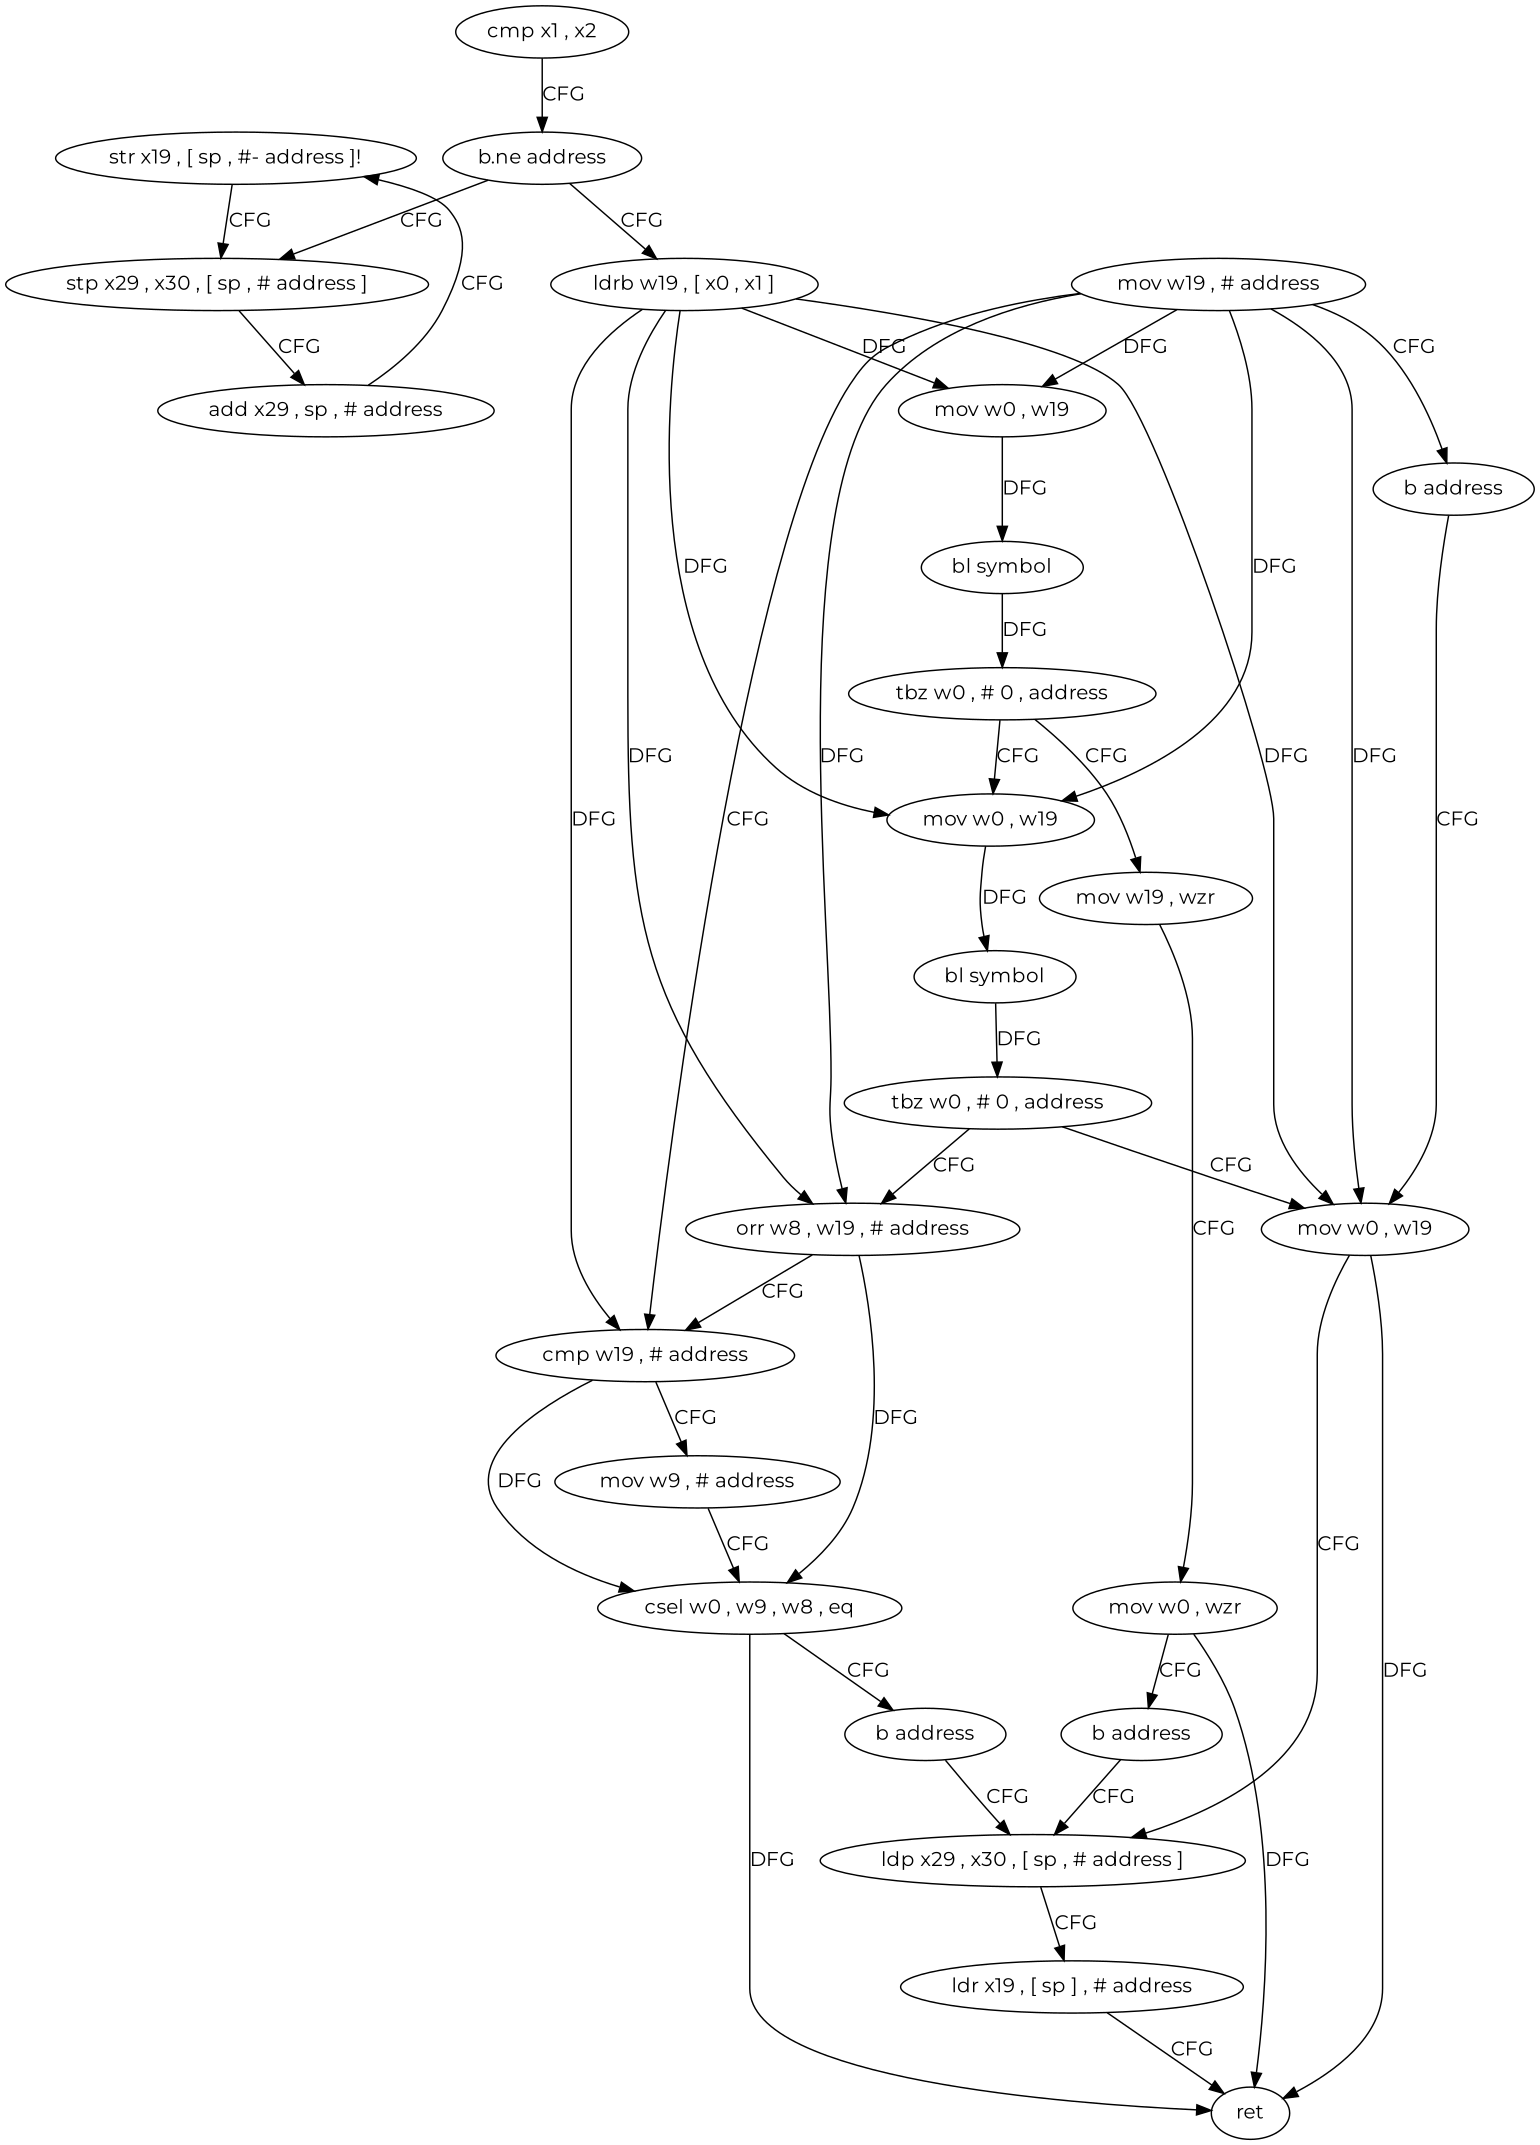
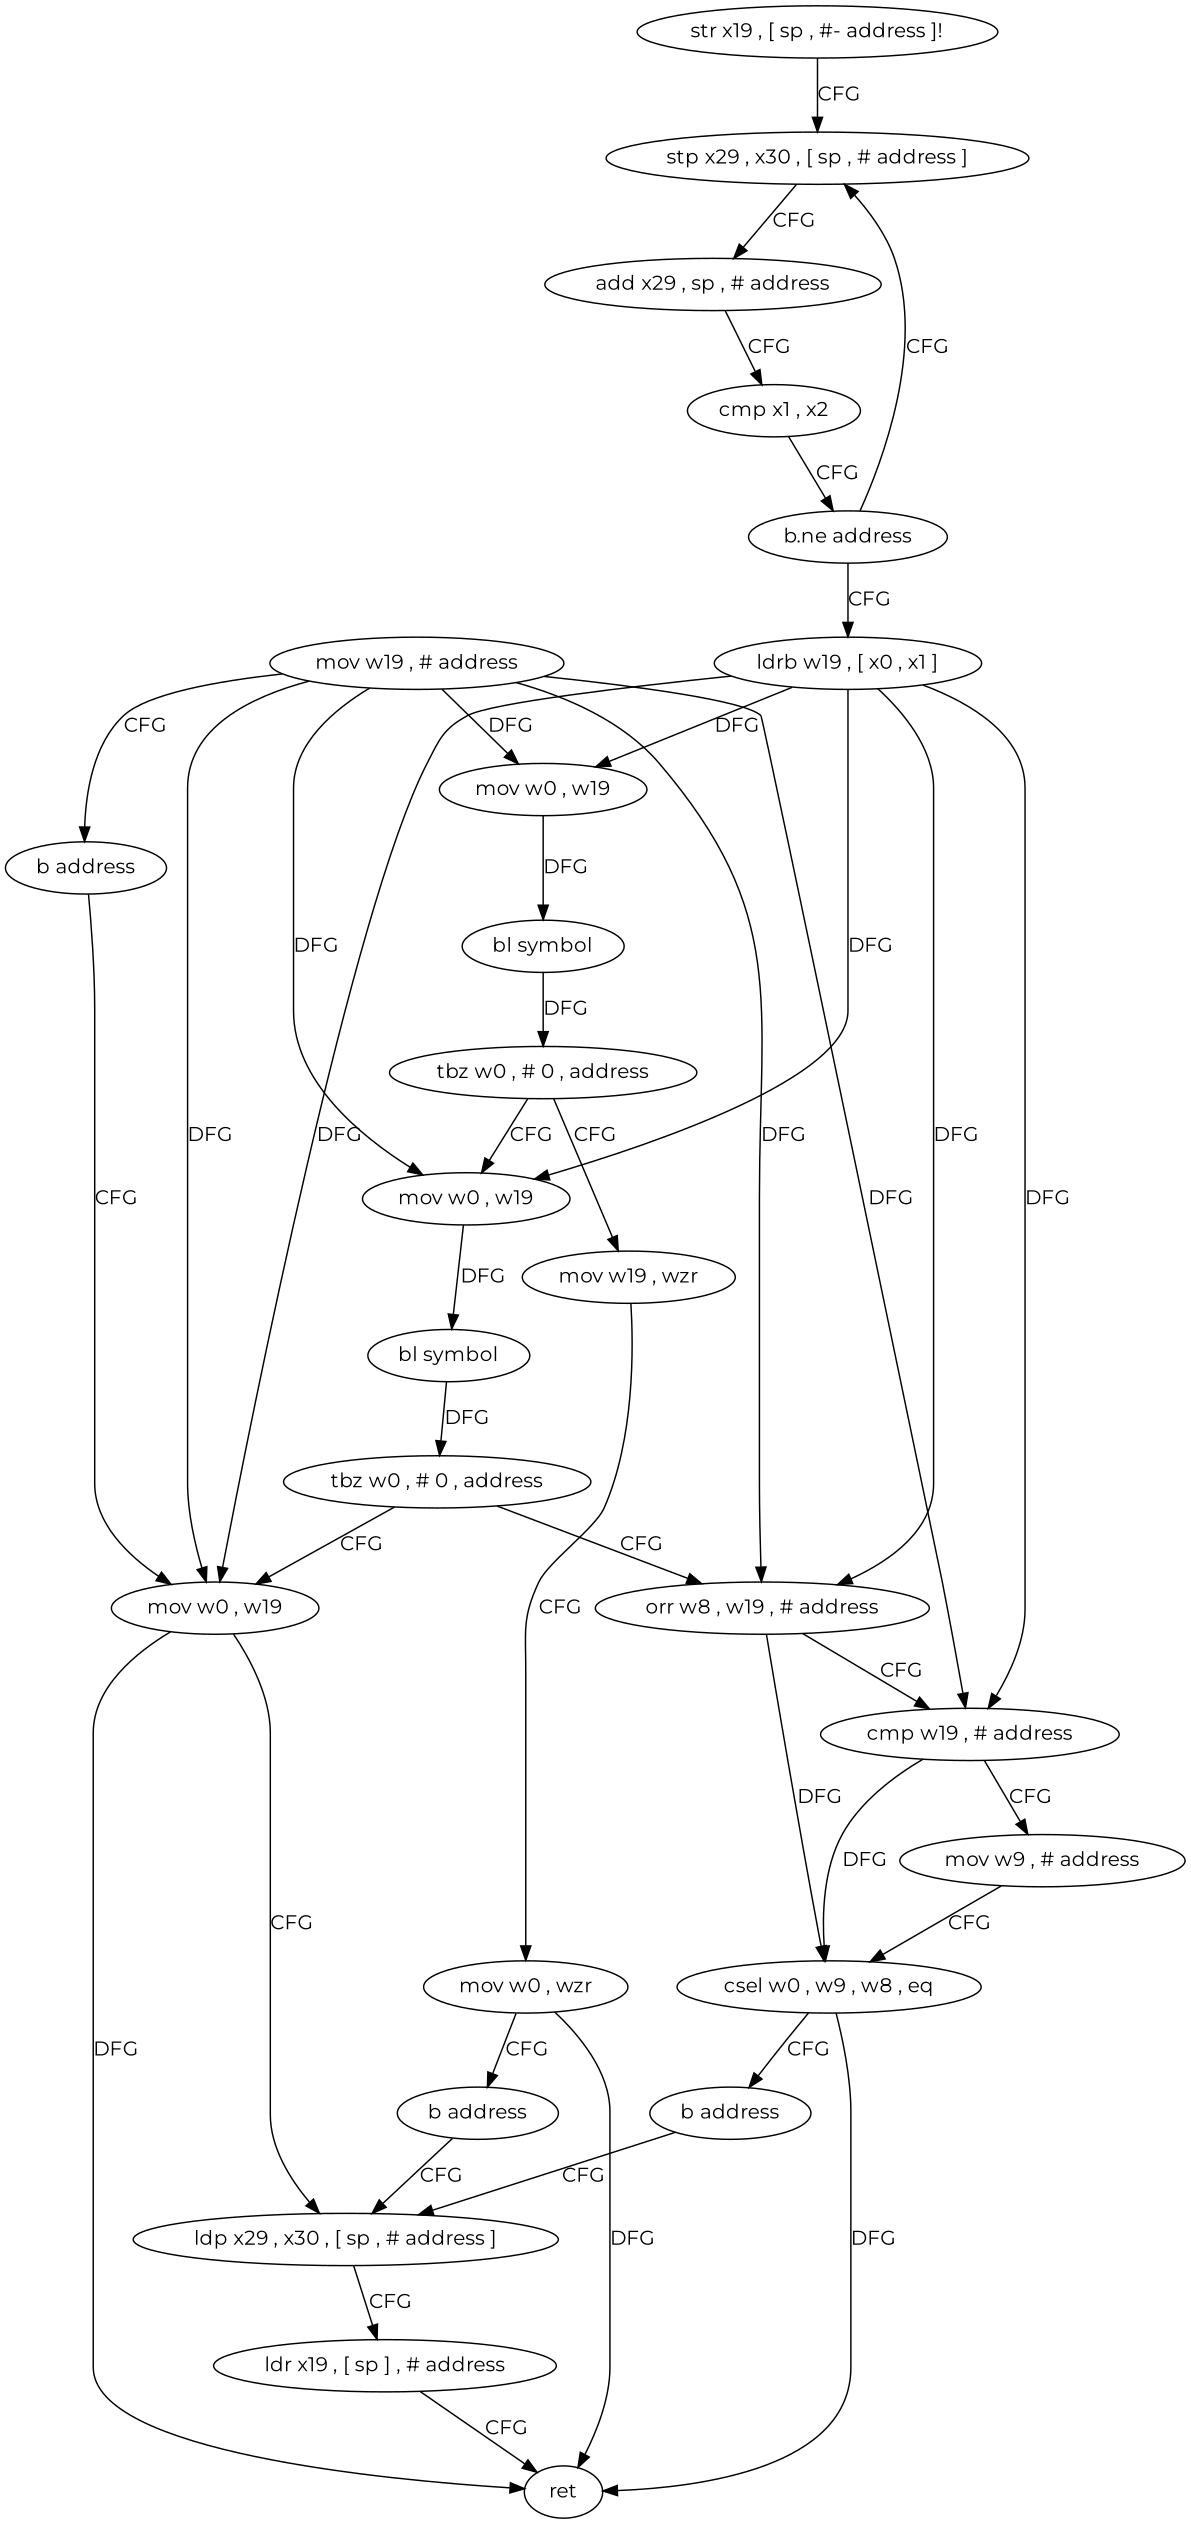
(457, 274) -> (740, 341)
(748, 820) -> (891, 1199)
